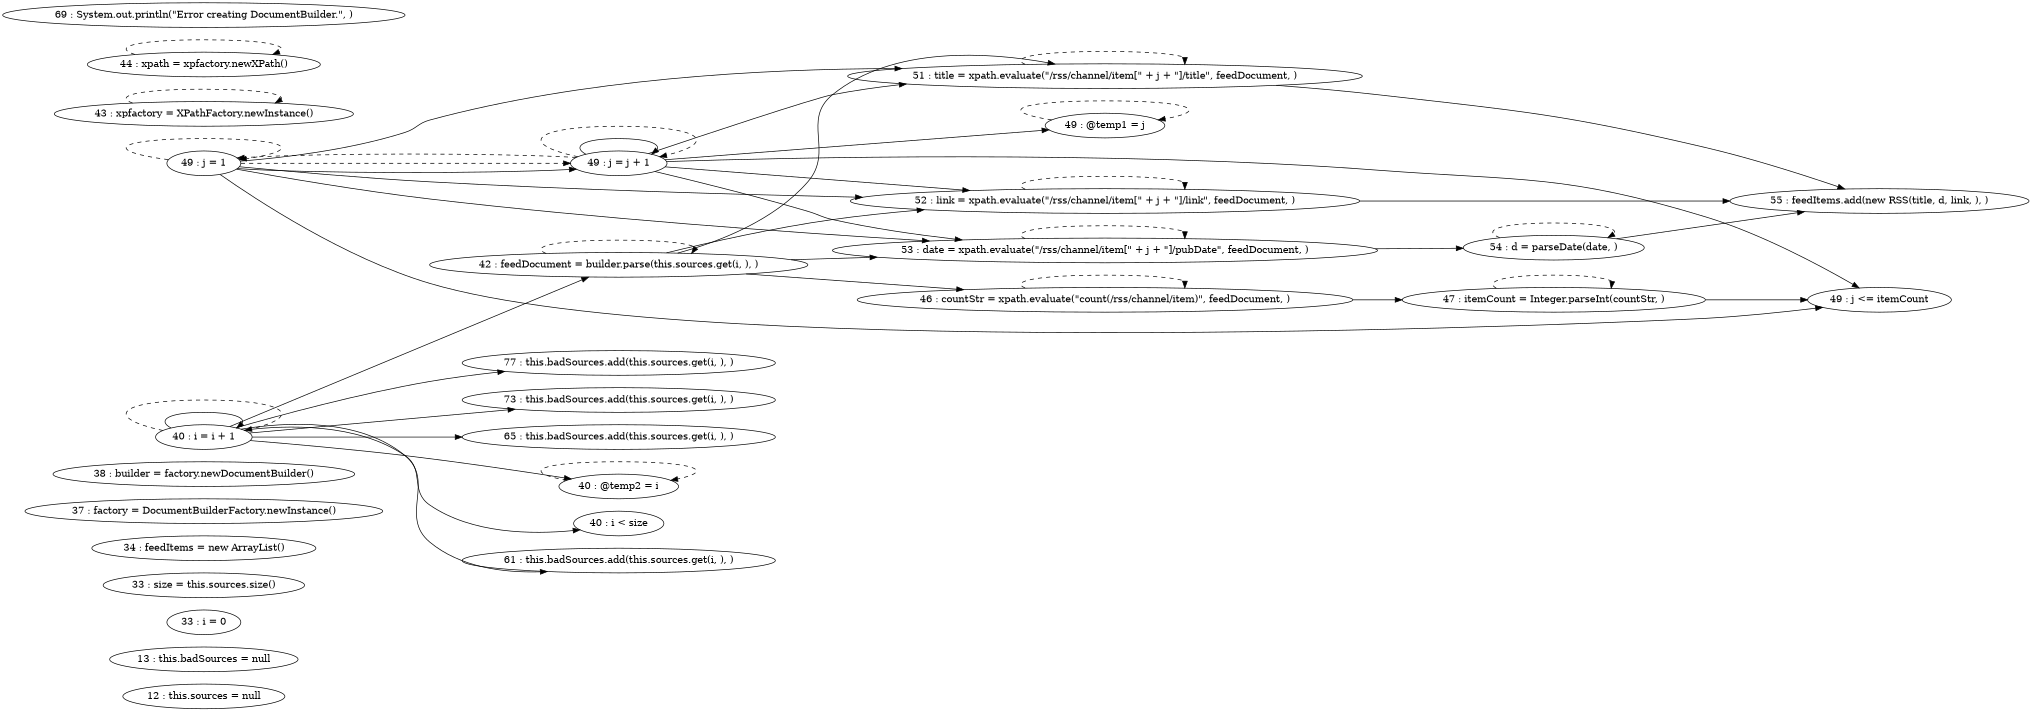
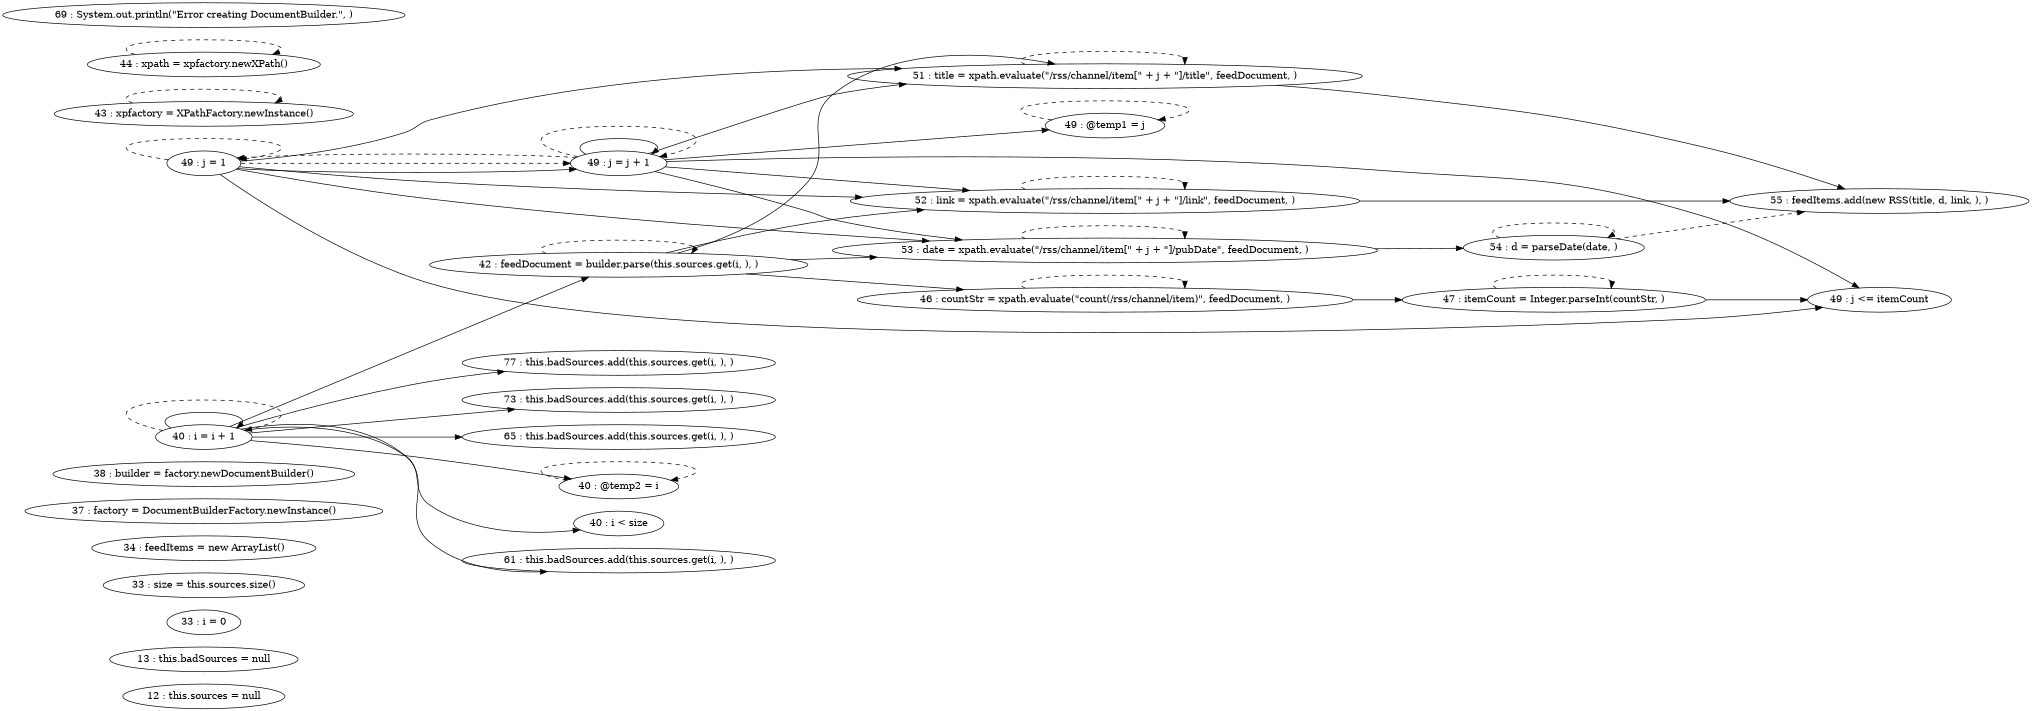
(1707, 226) -> (1707, 226)
